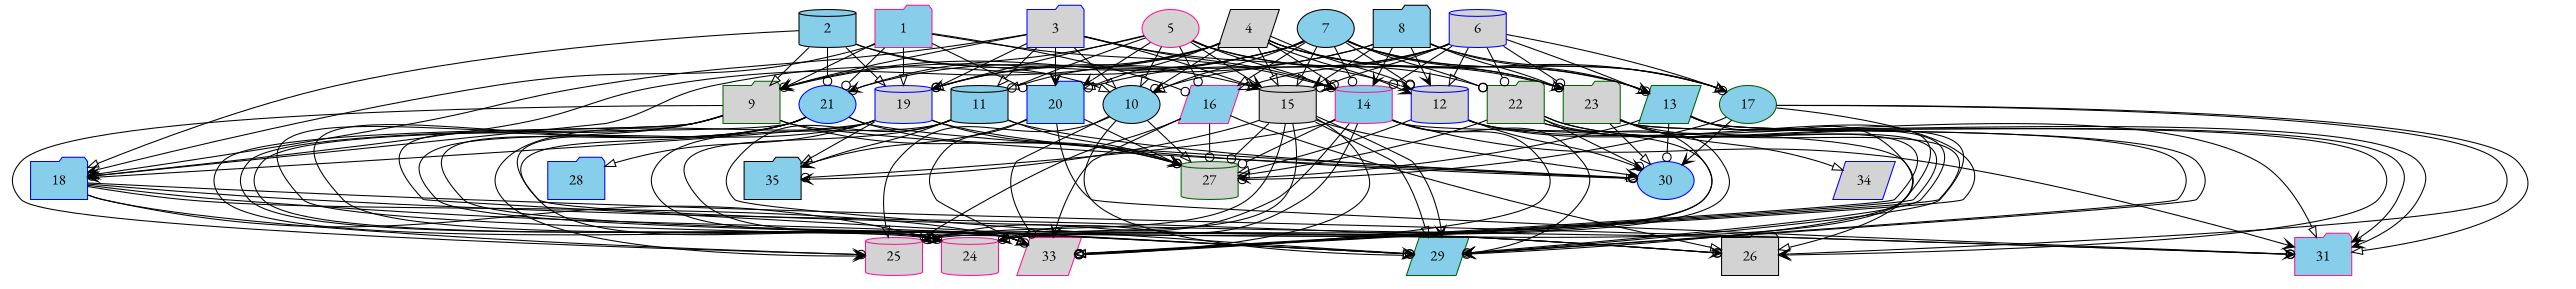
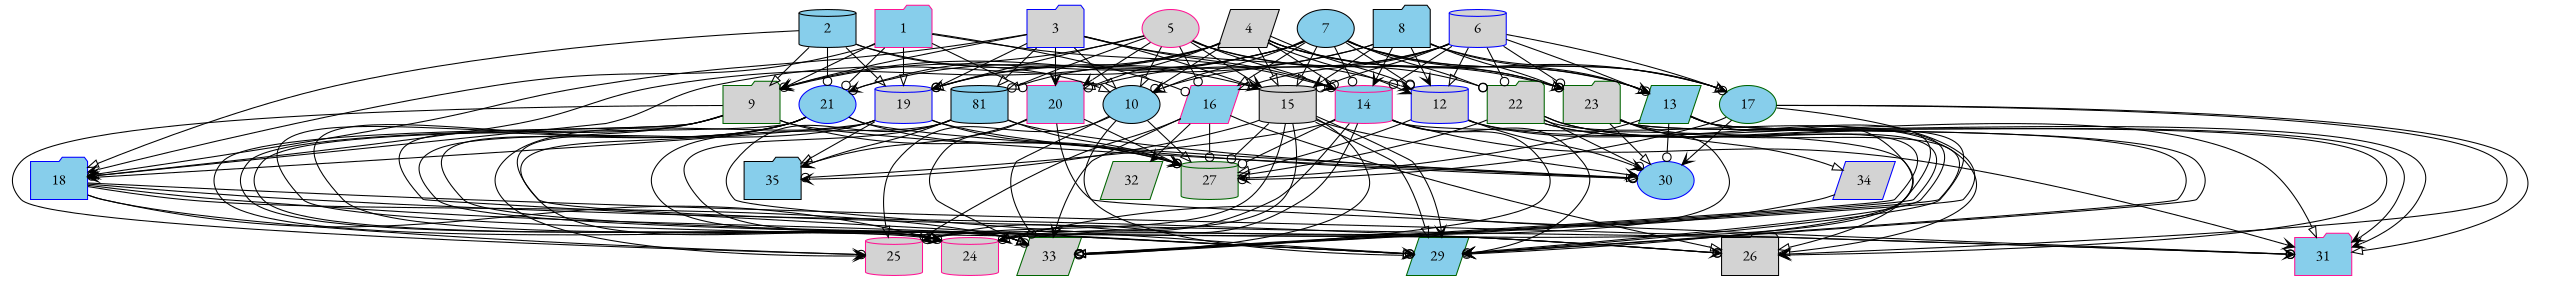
(980, 104) -> (980, 104)
(1056, 104) -> (1056, 104)
(576, 180) -> none
none -> (1132, 180)
(1501, 231) -> (1422, 216)
(1427, 234) -> (1875, 129)
(1049, 256) -> (1049, 256)
